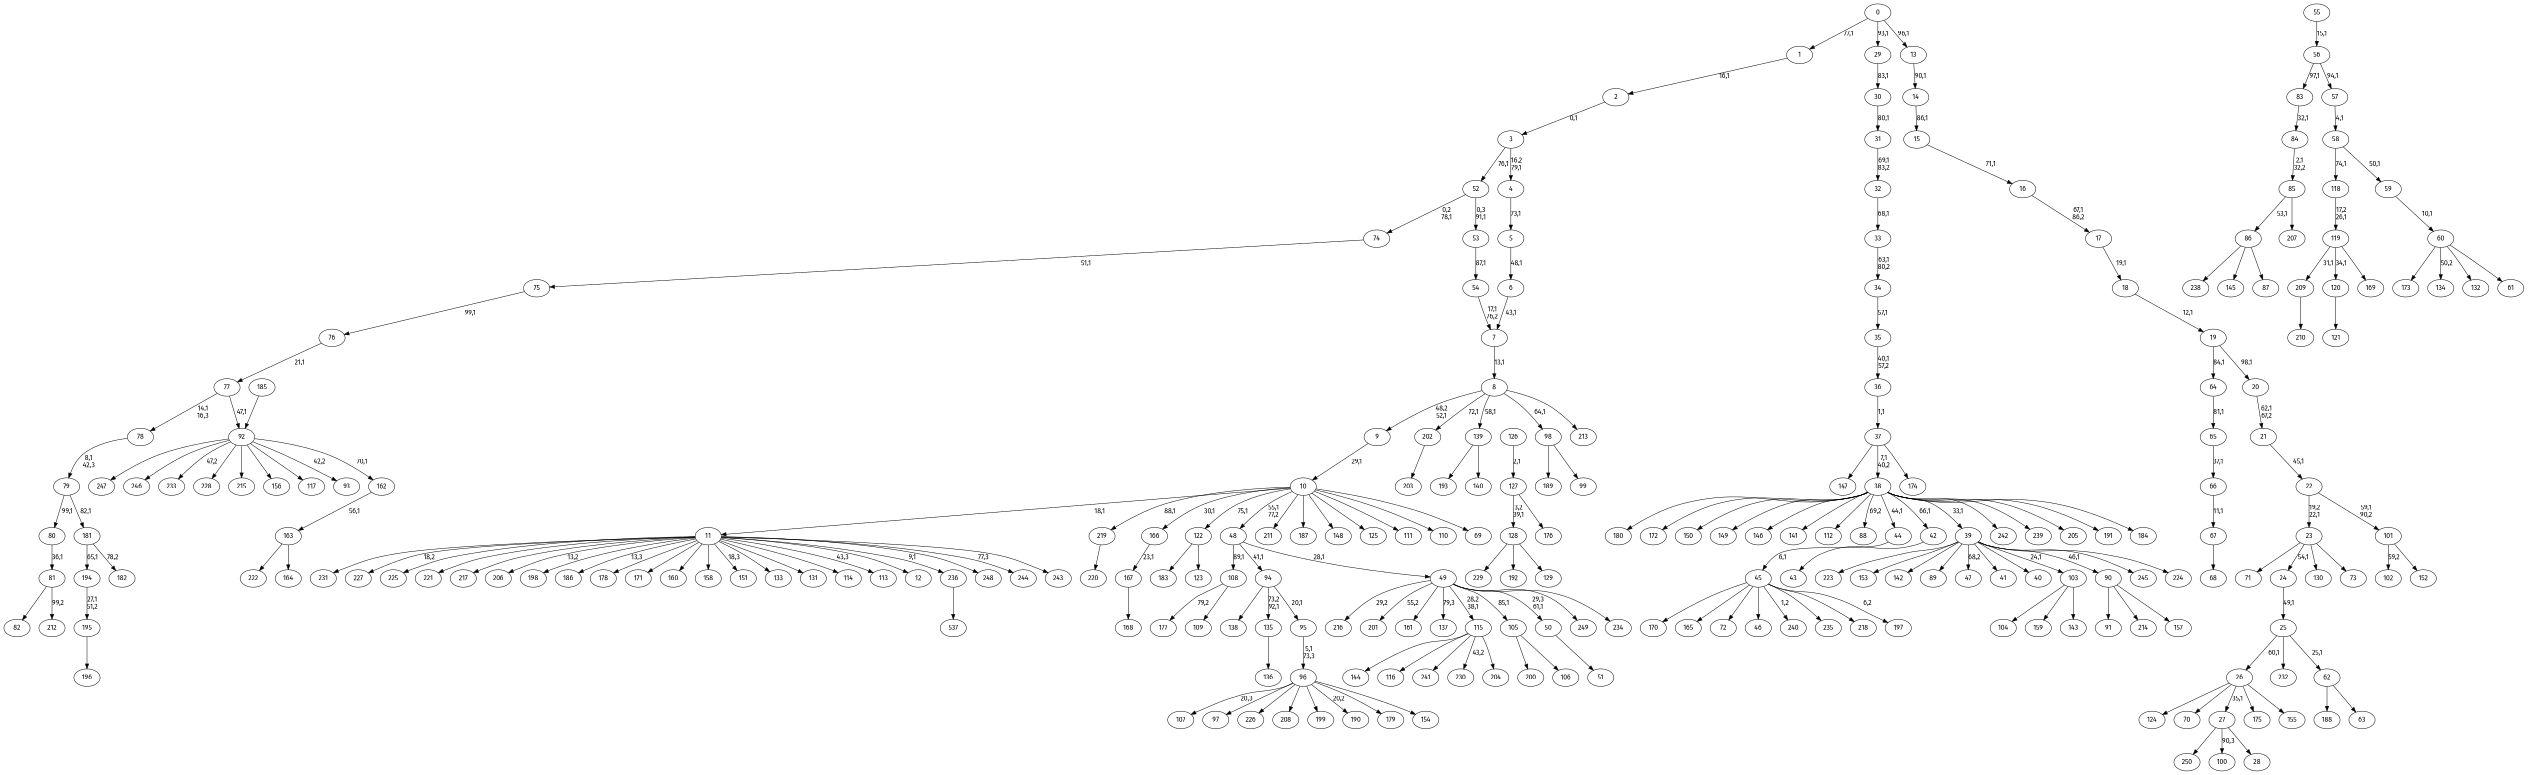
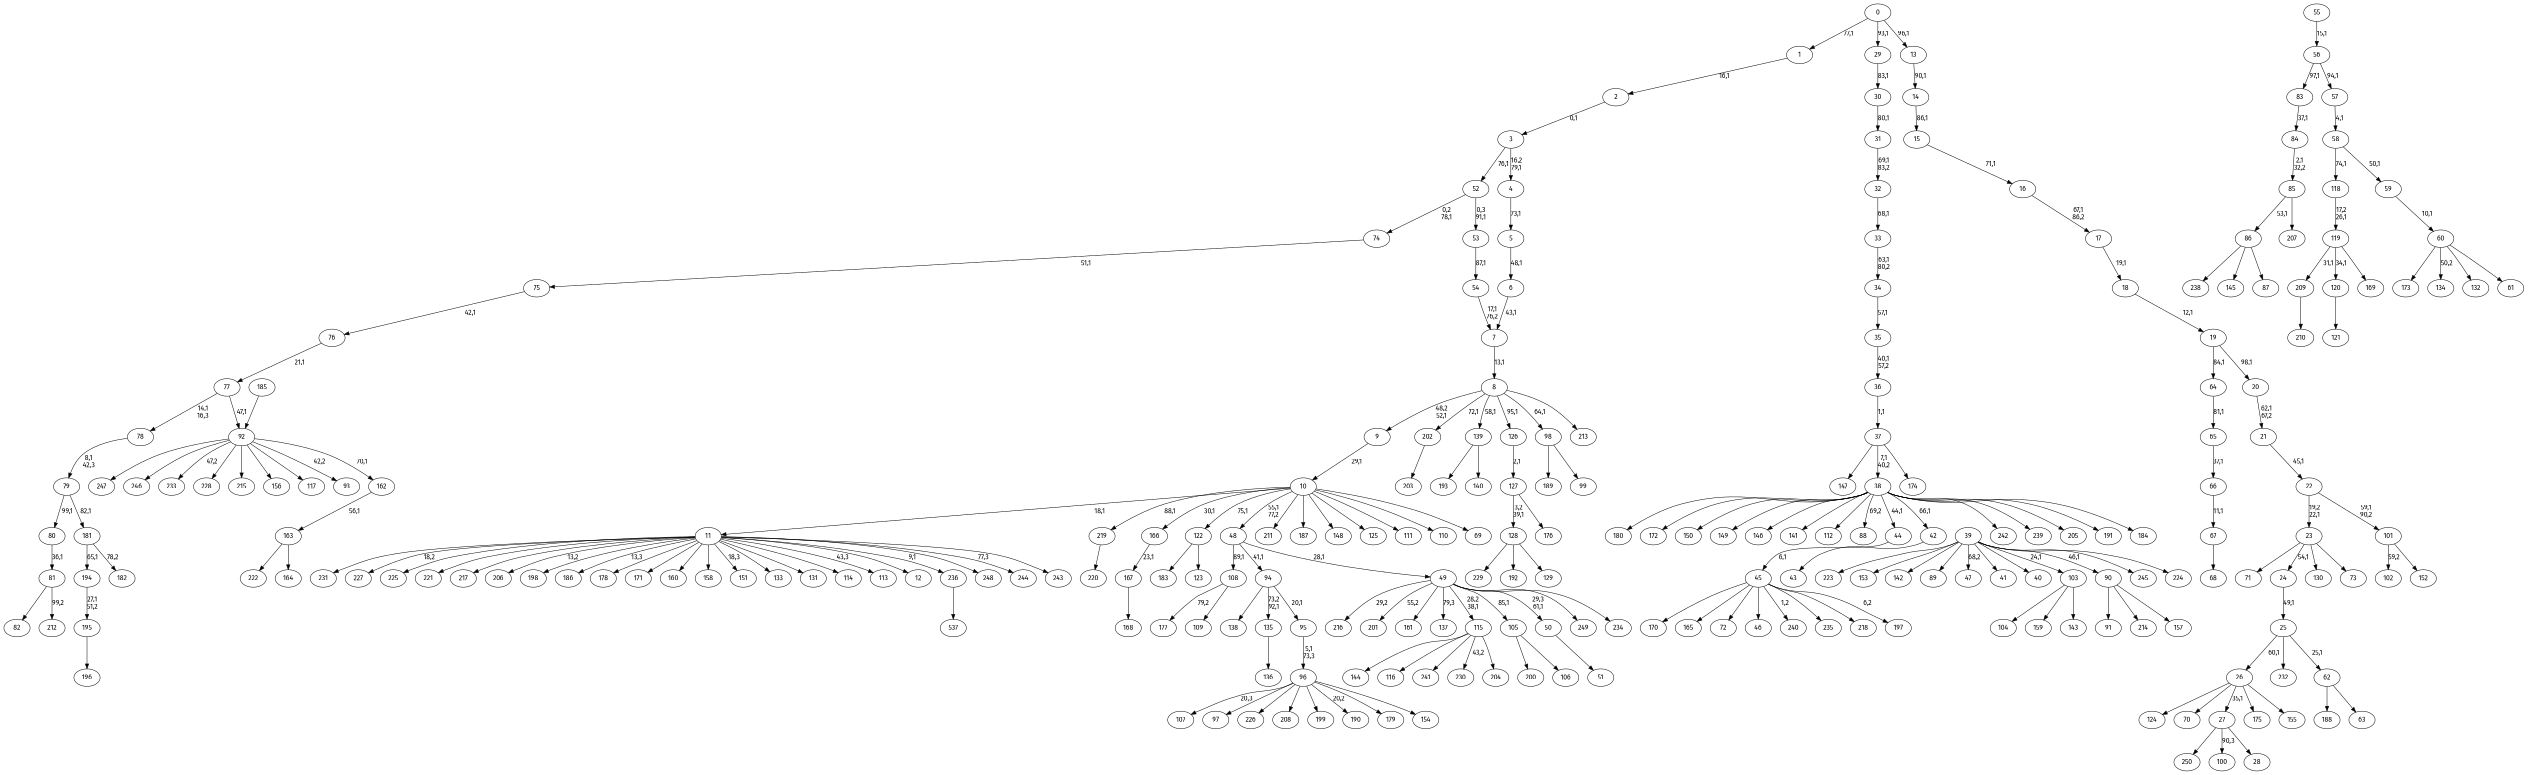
(2303, 118) -> (2303, 118)
(470, 313) -> (470, 313)
none -> (1503, 410)
(1934, 505) -> none
